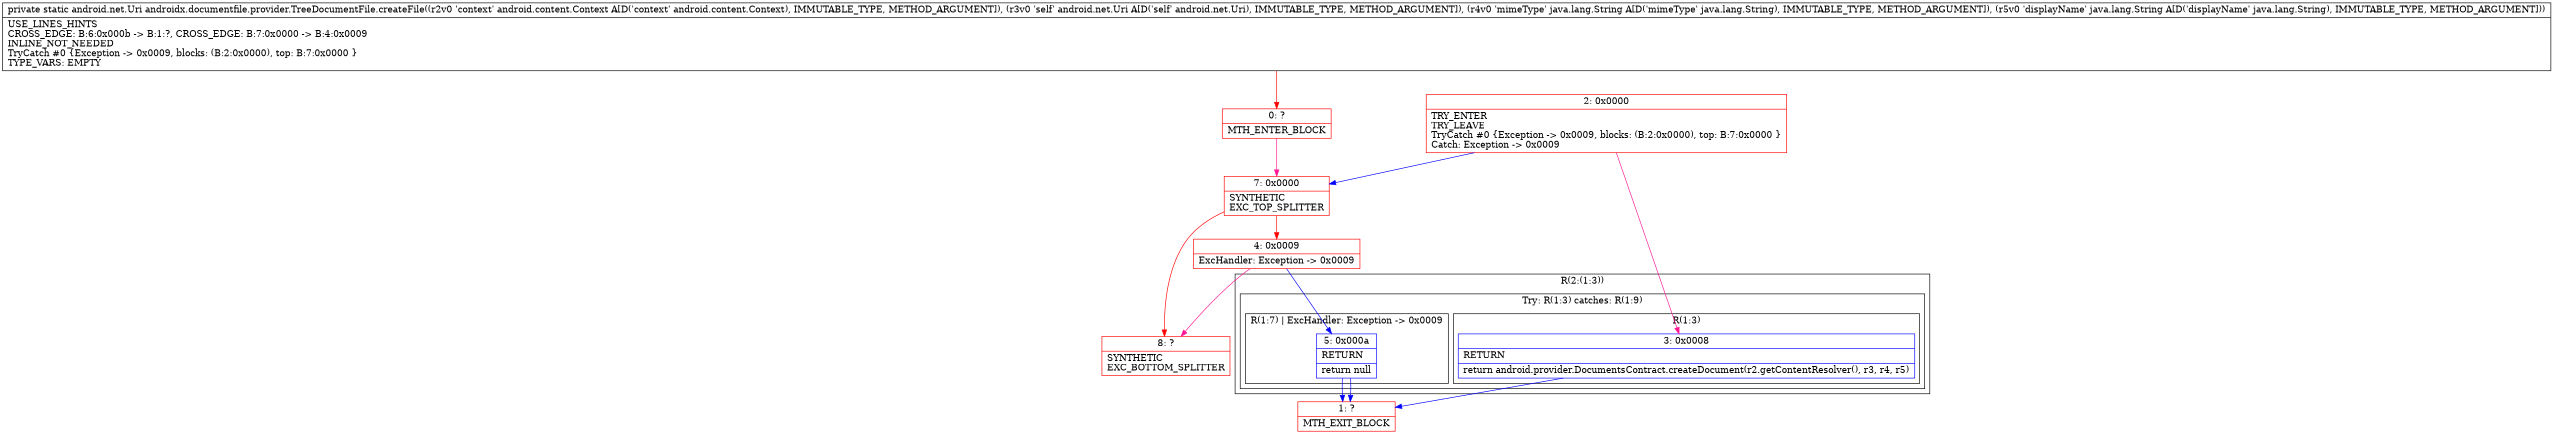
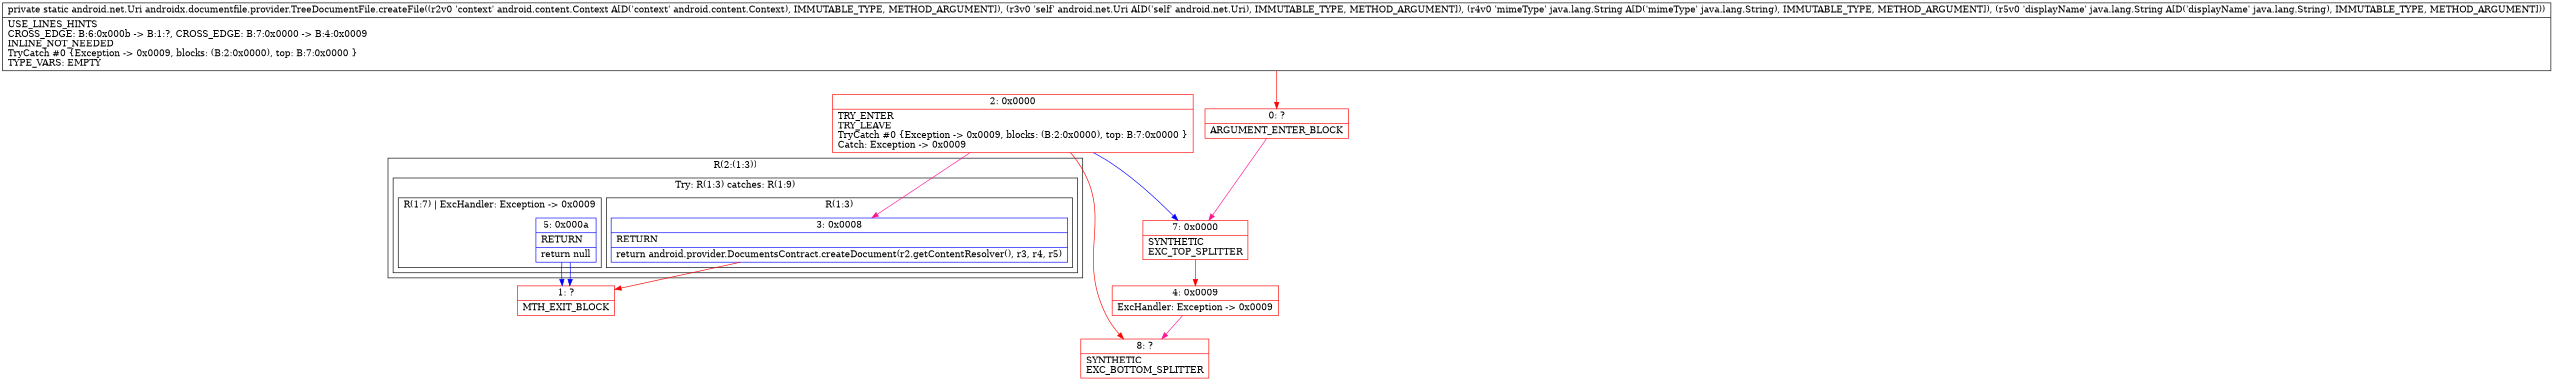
(1277, 131) -> (1277, 131)
(1176, 260) -> (1094, 244)
(1307, 299) -> none
(1450, 398) -> (681, 275)
